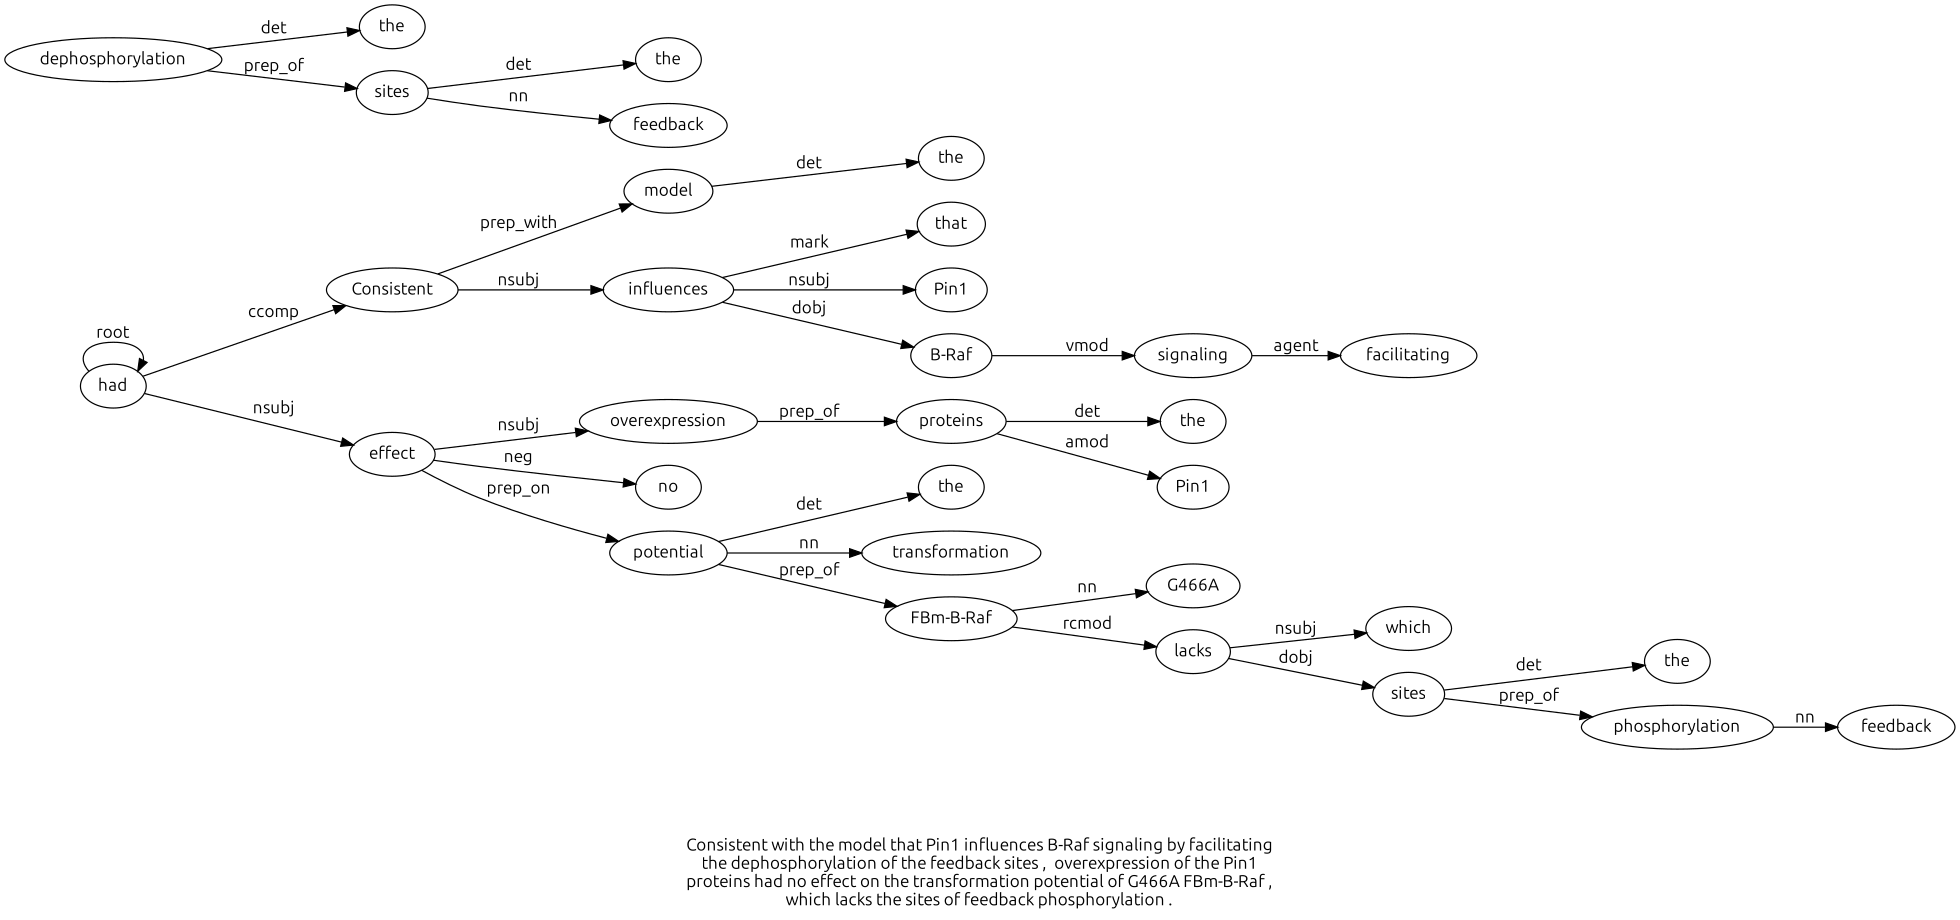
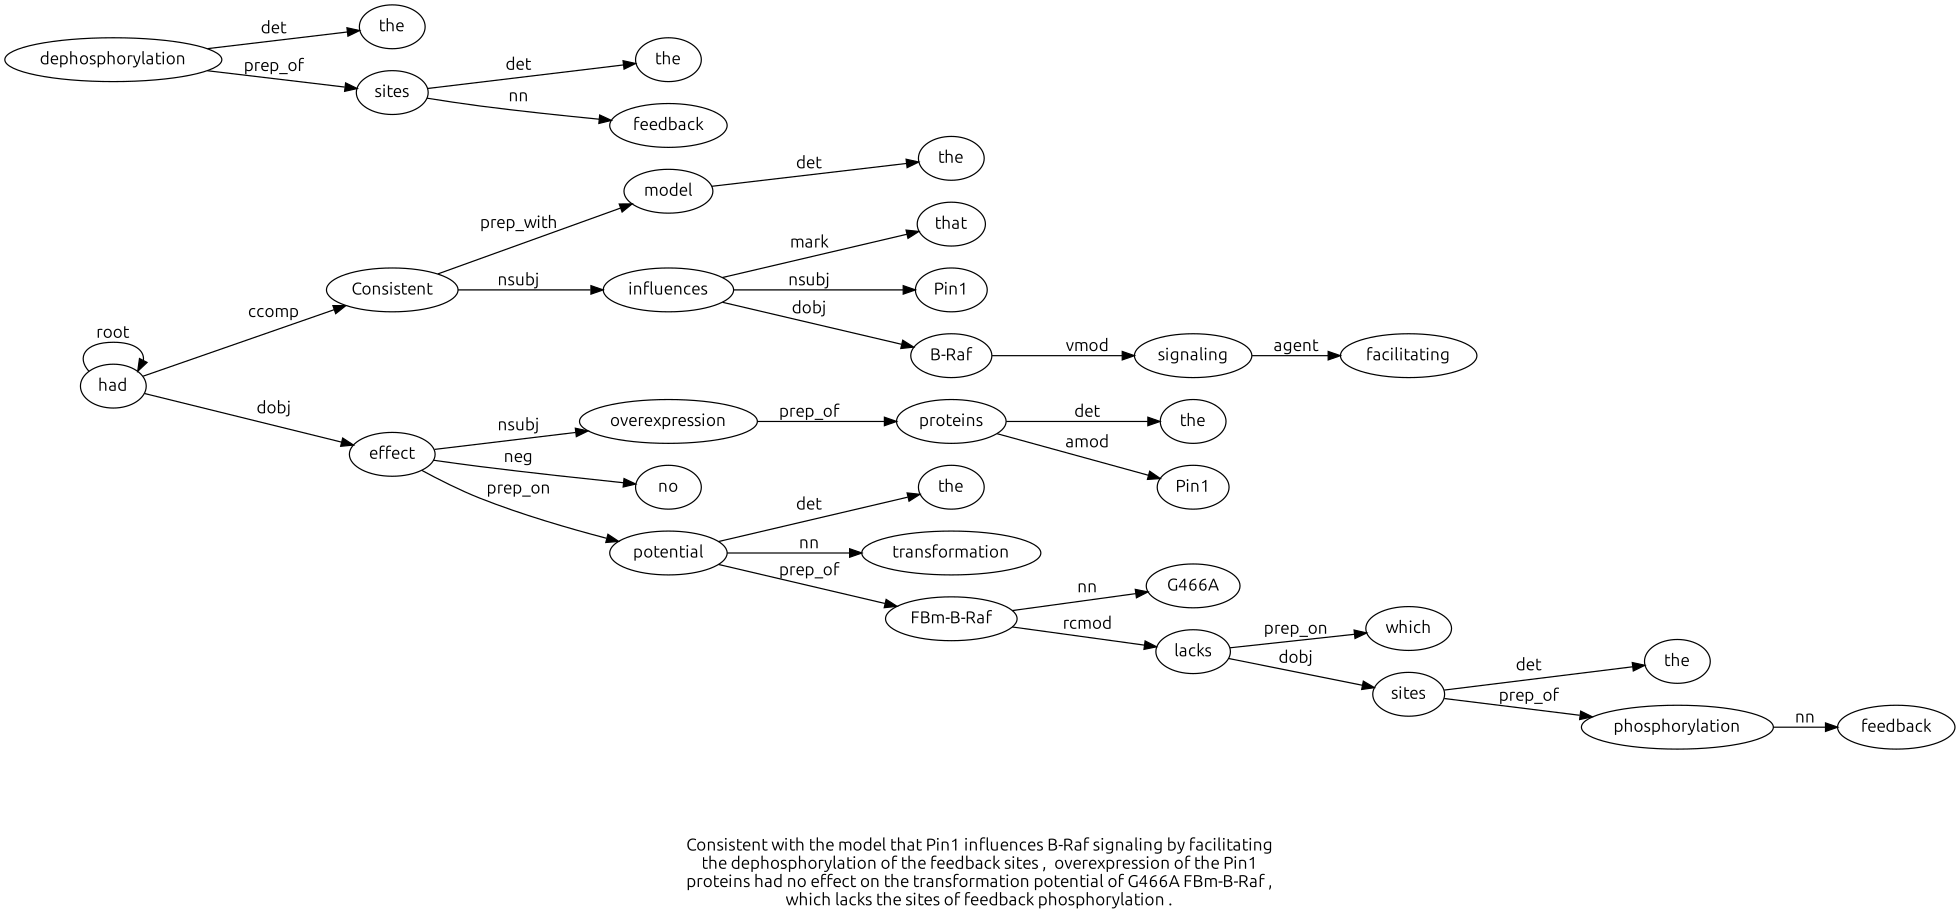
(274, 409) -> (274, 409)
(1296, 629) -> (1296, 629)
